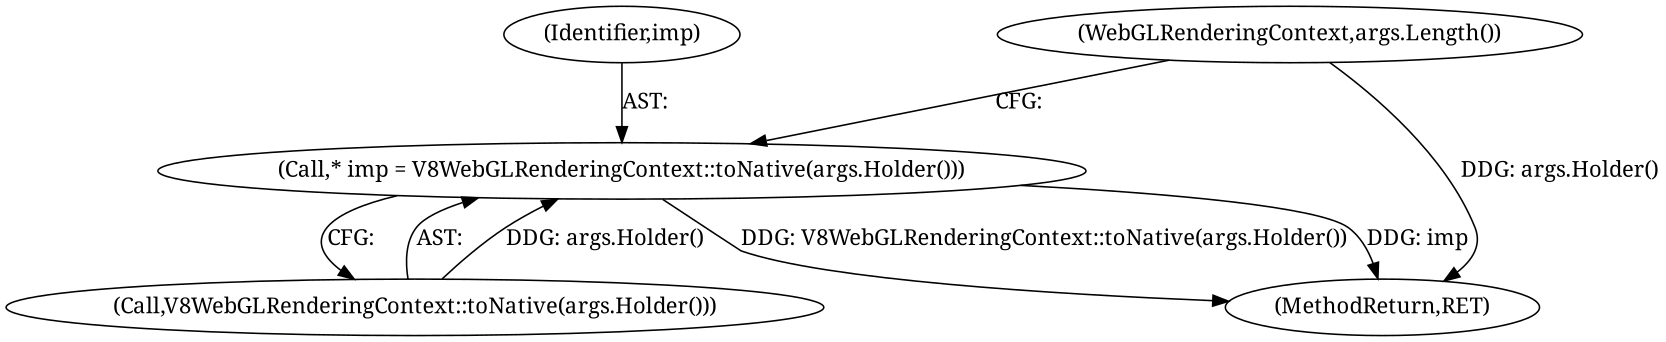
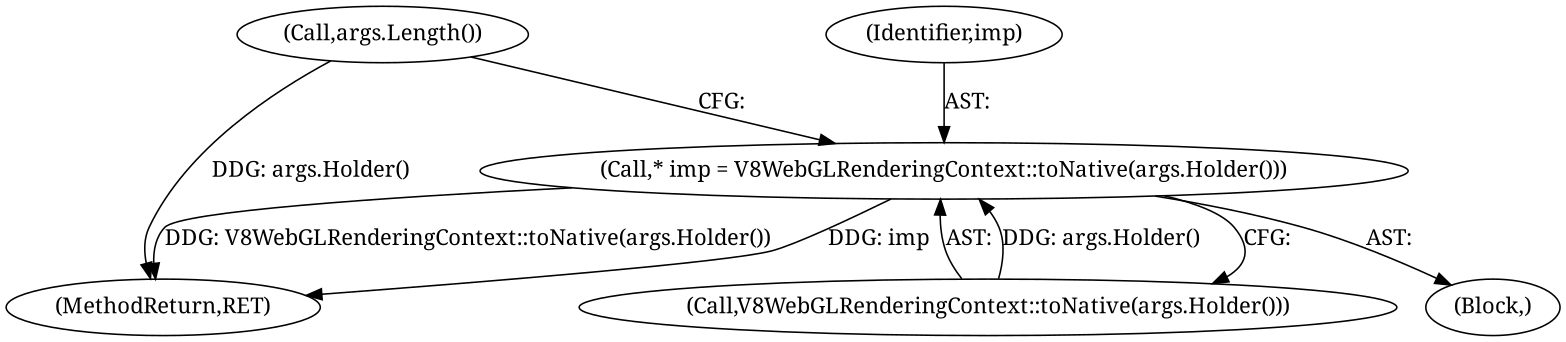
(1290, 34) -> (383, 34)
none -> (1493, 307)
